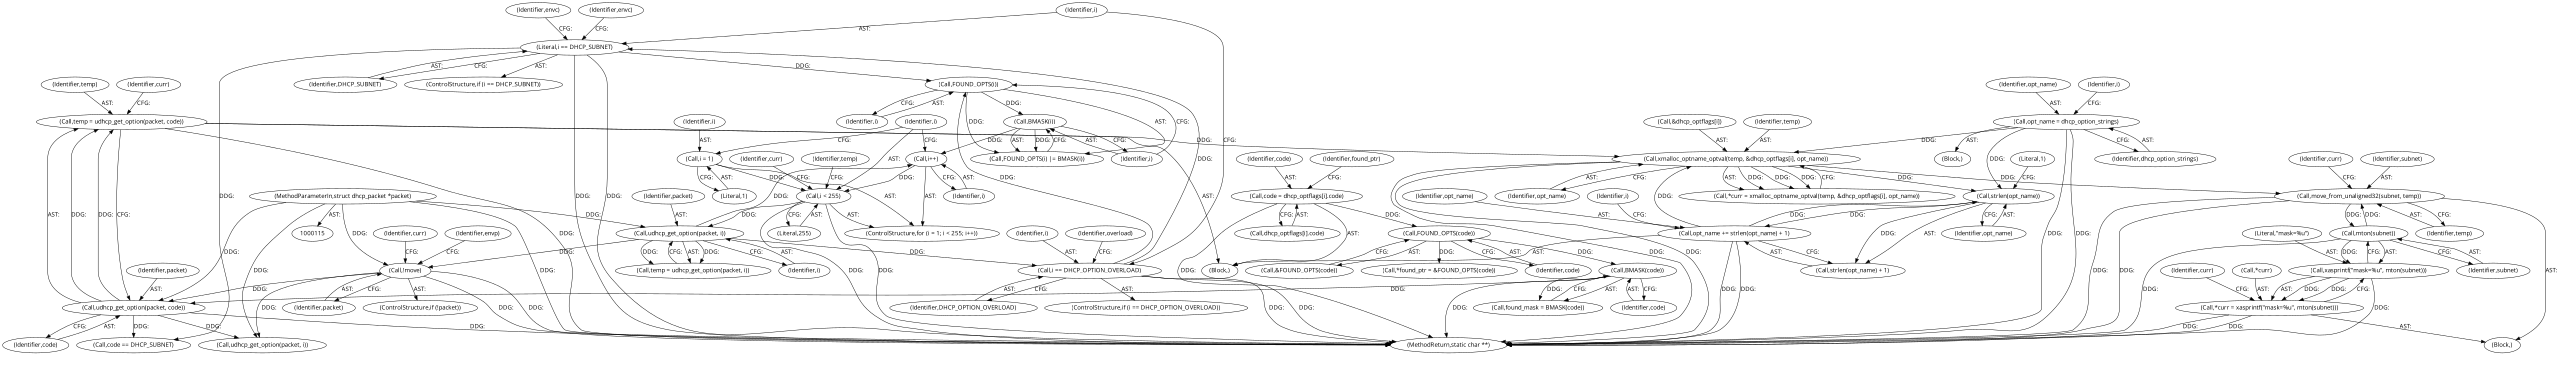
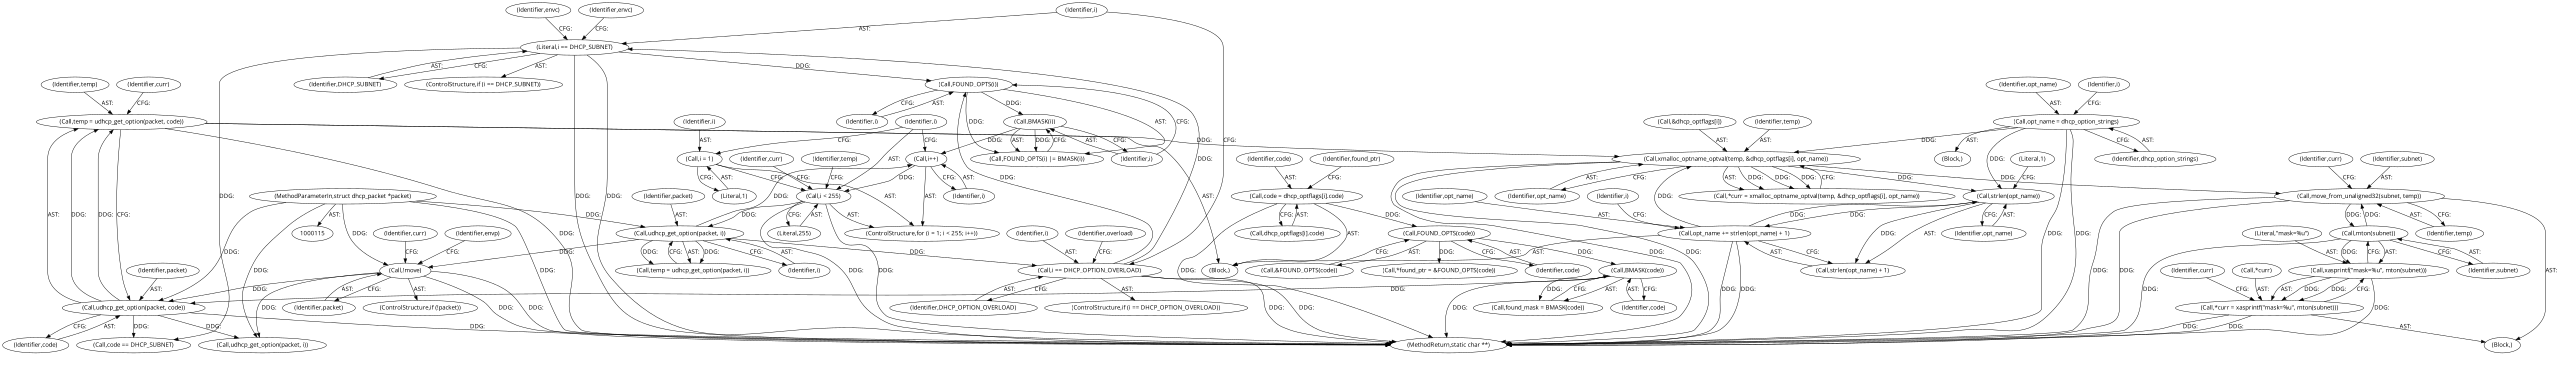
(778, 178) -> (778, 178)
